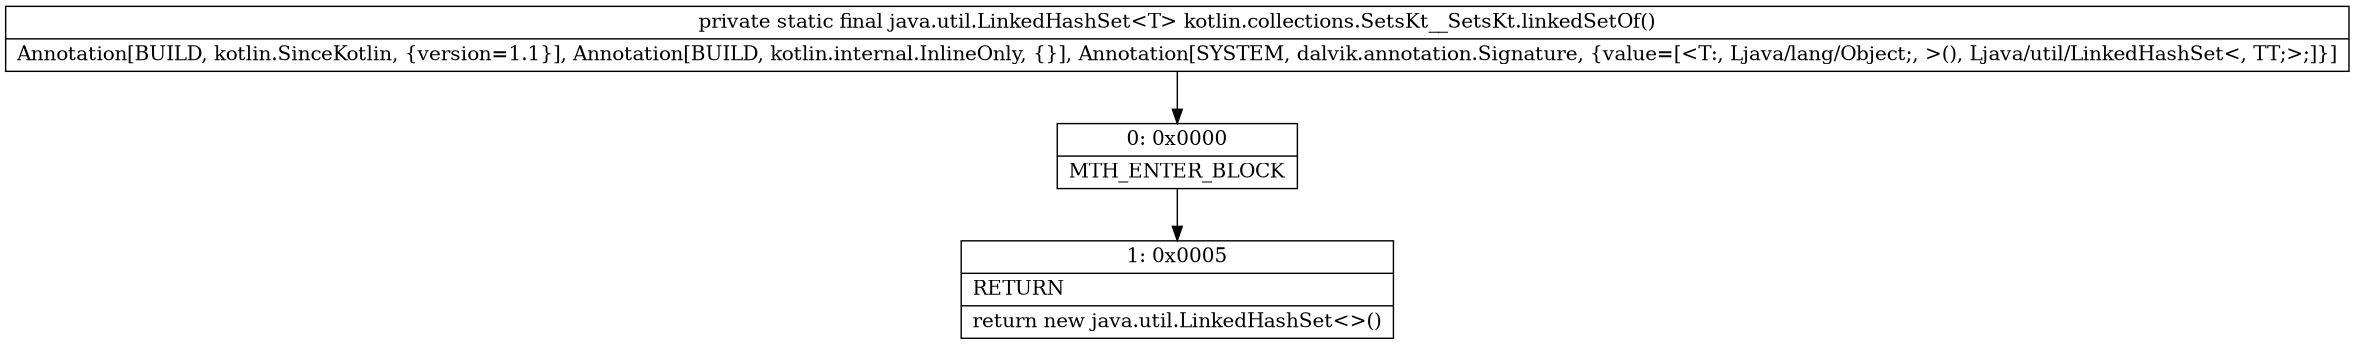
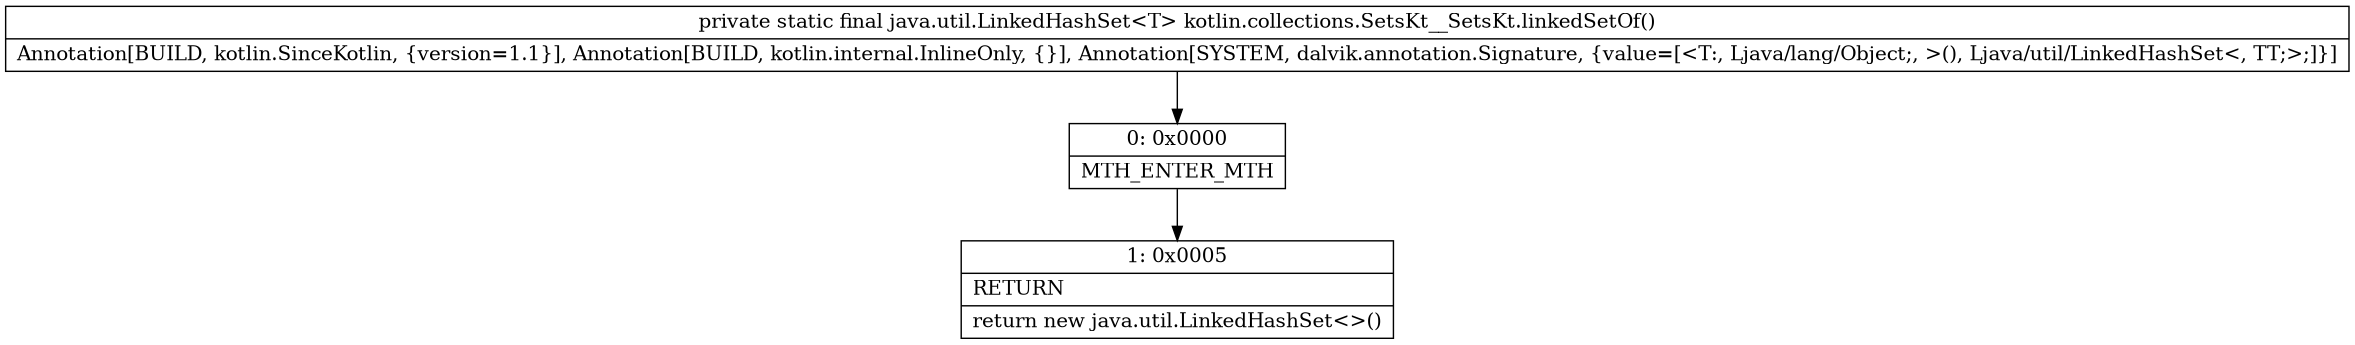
(1177, 172) -> (1177, 172)
